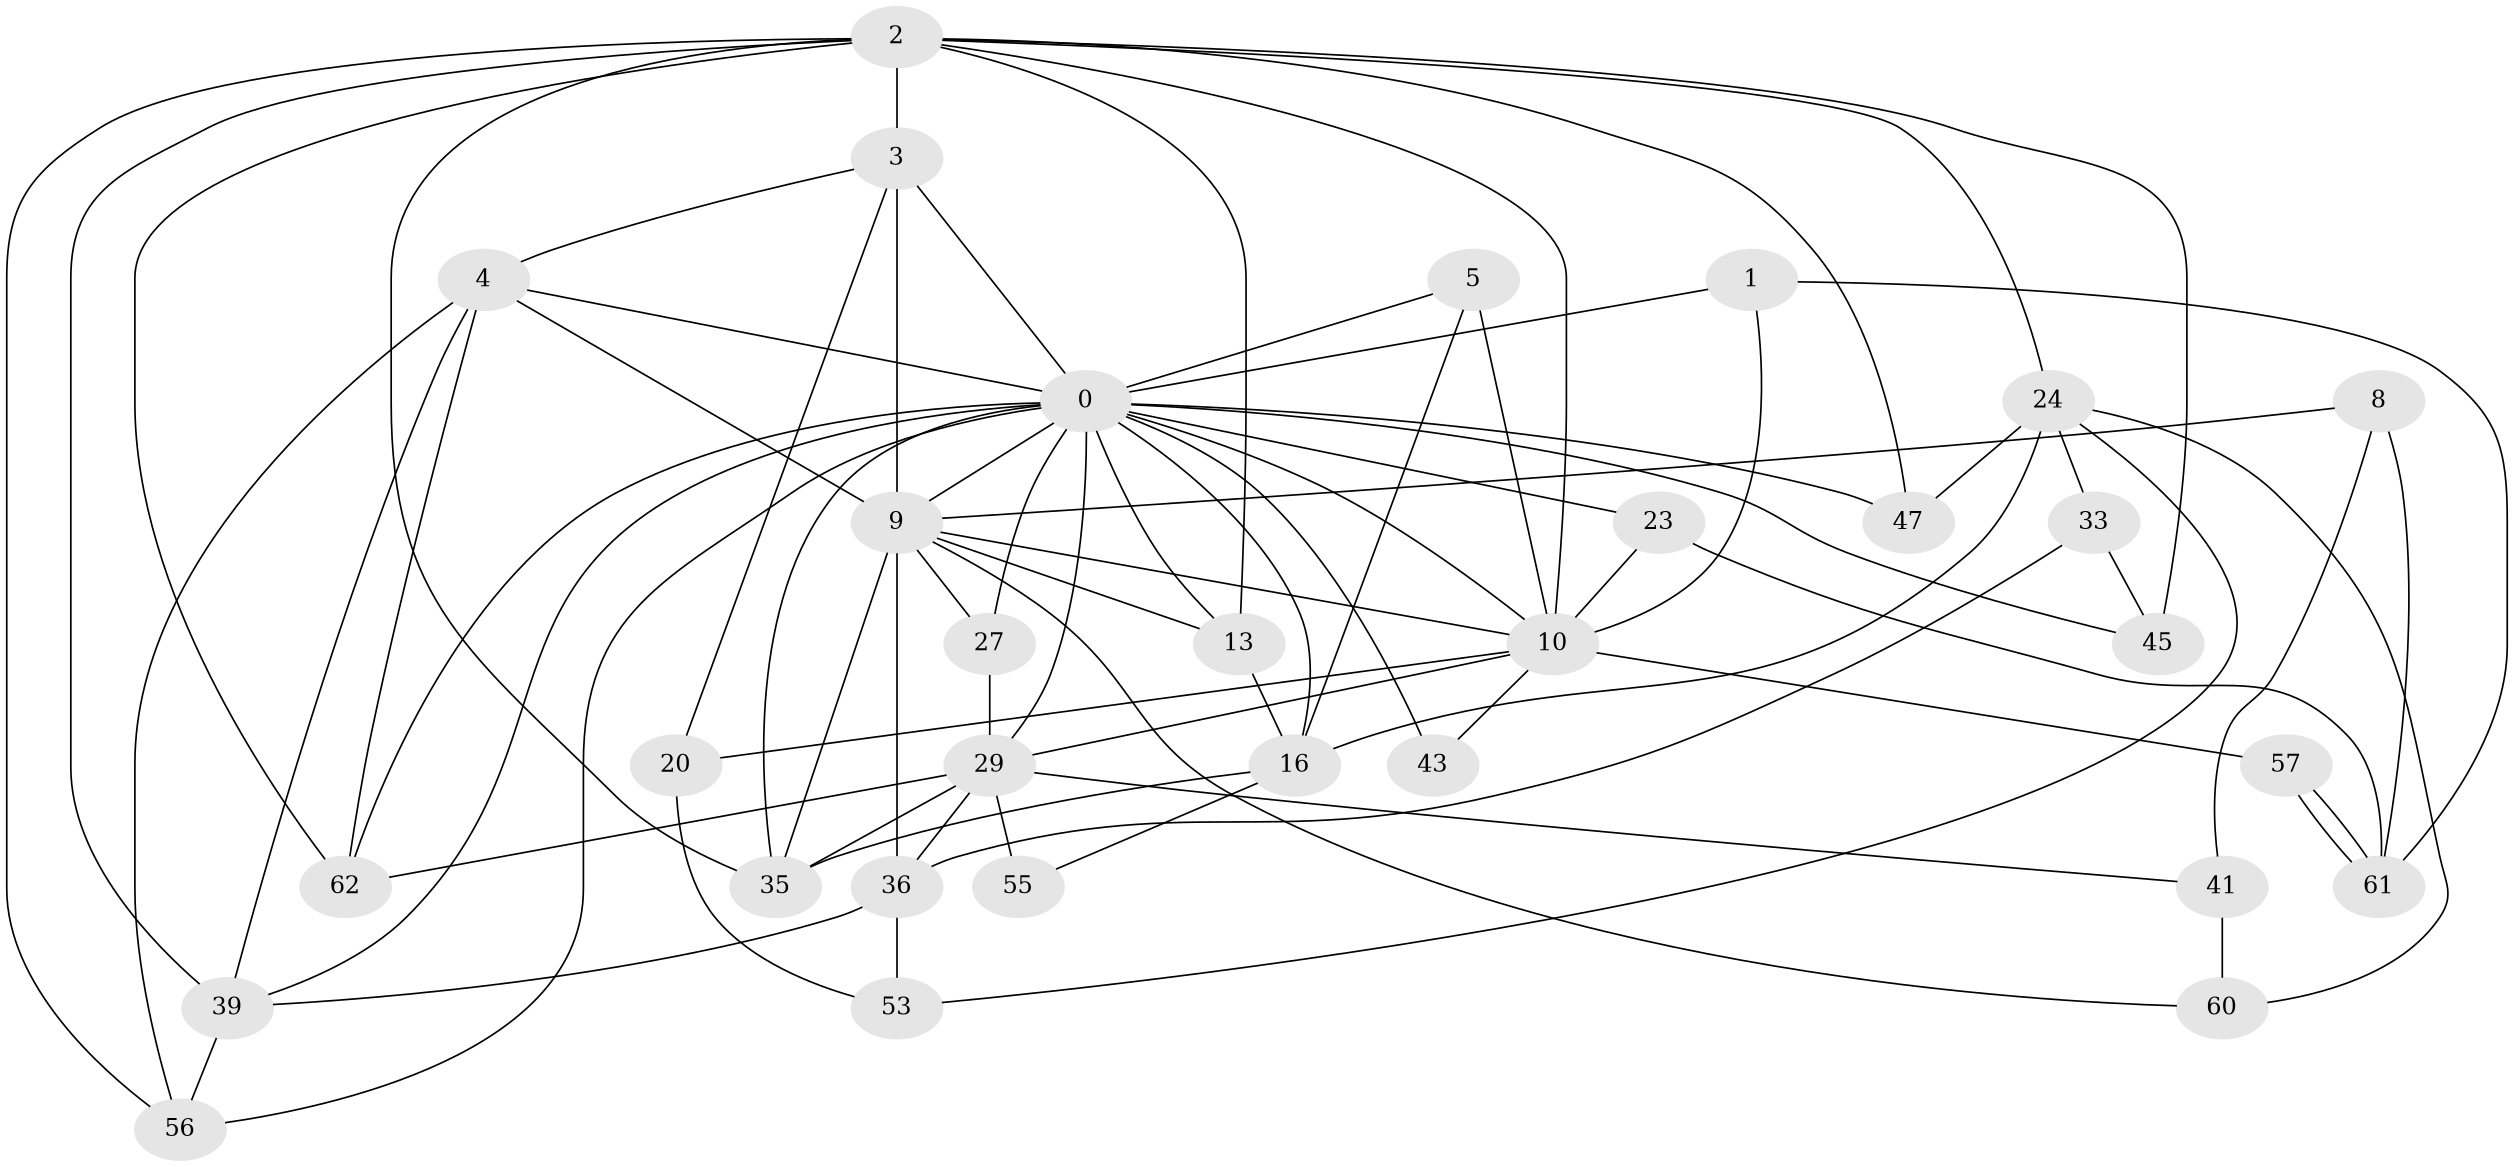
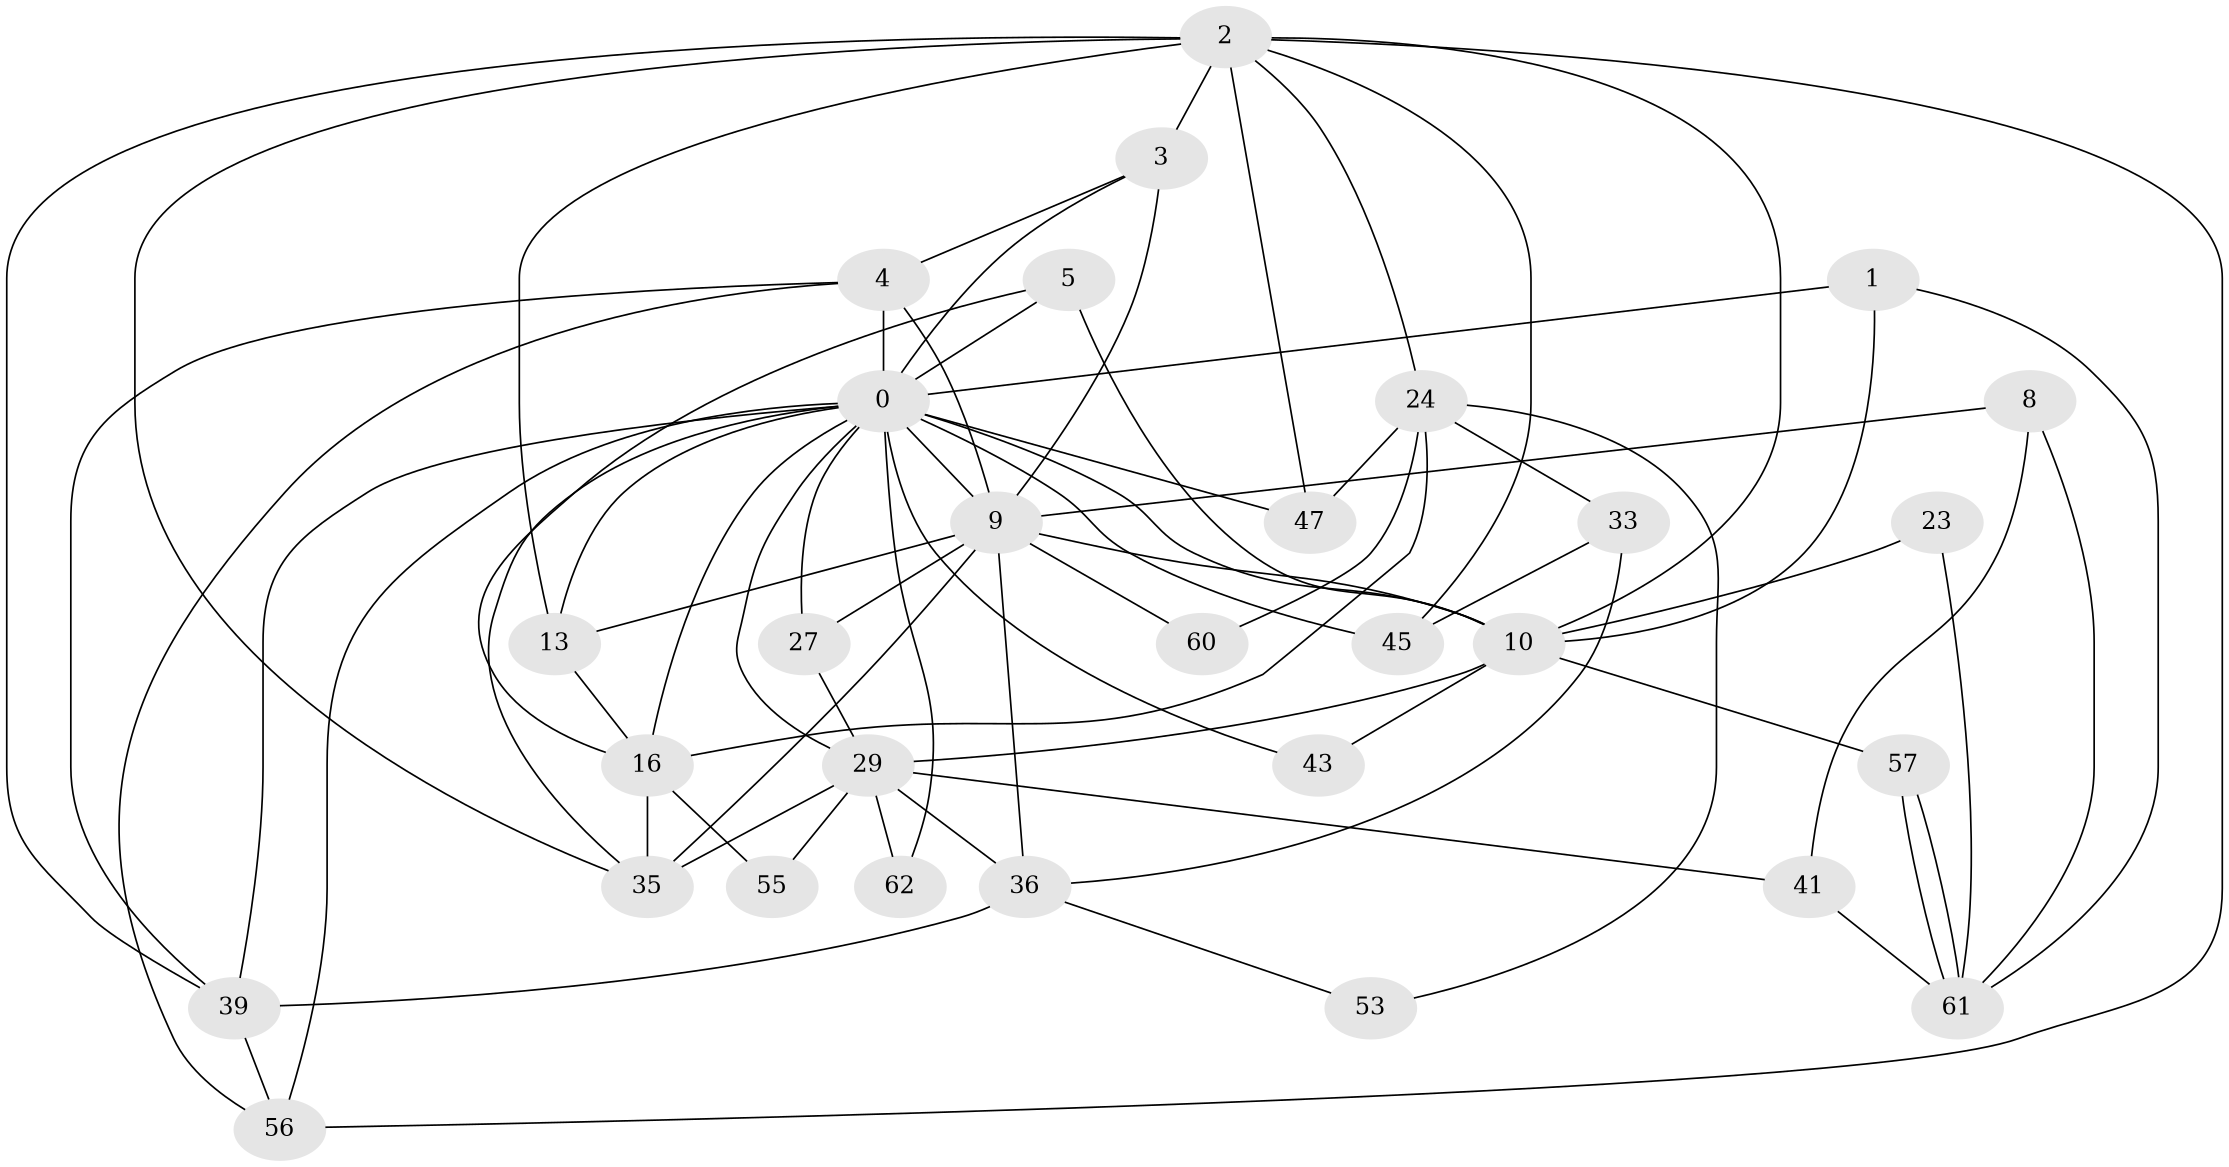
(175, 214) -> none
(1373, 462) -> none
(406, 582) -> none
(676, 765) -> none
(2222, 948) -> (1884, 948)
